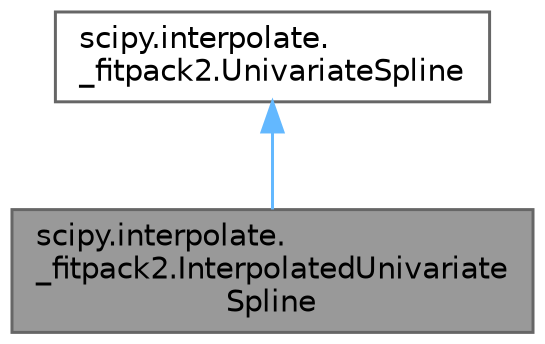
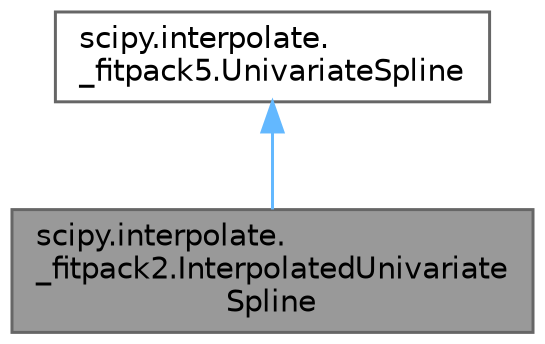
(272, 57) -> (272, 57)
